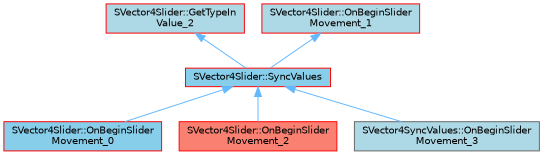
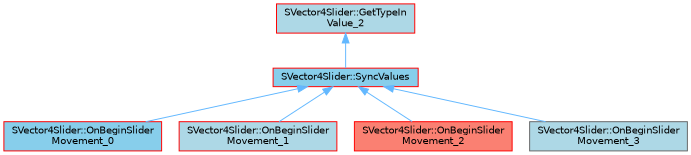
(292, 53) -> (302, 107)
(447, 136) -> (609, 136)
